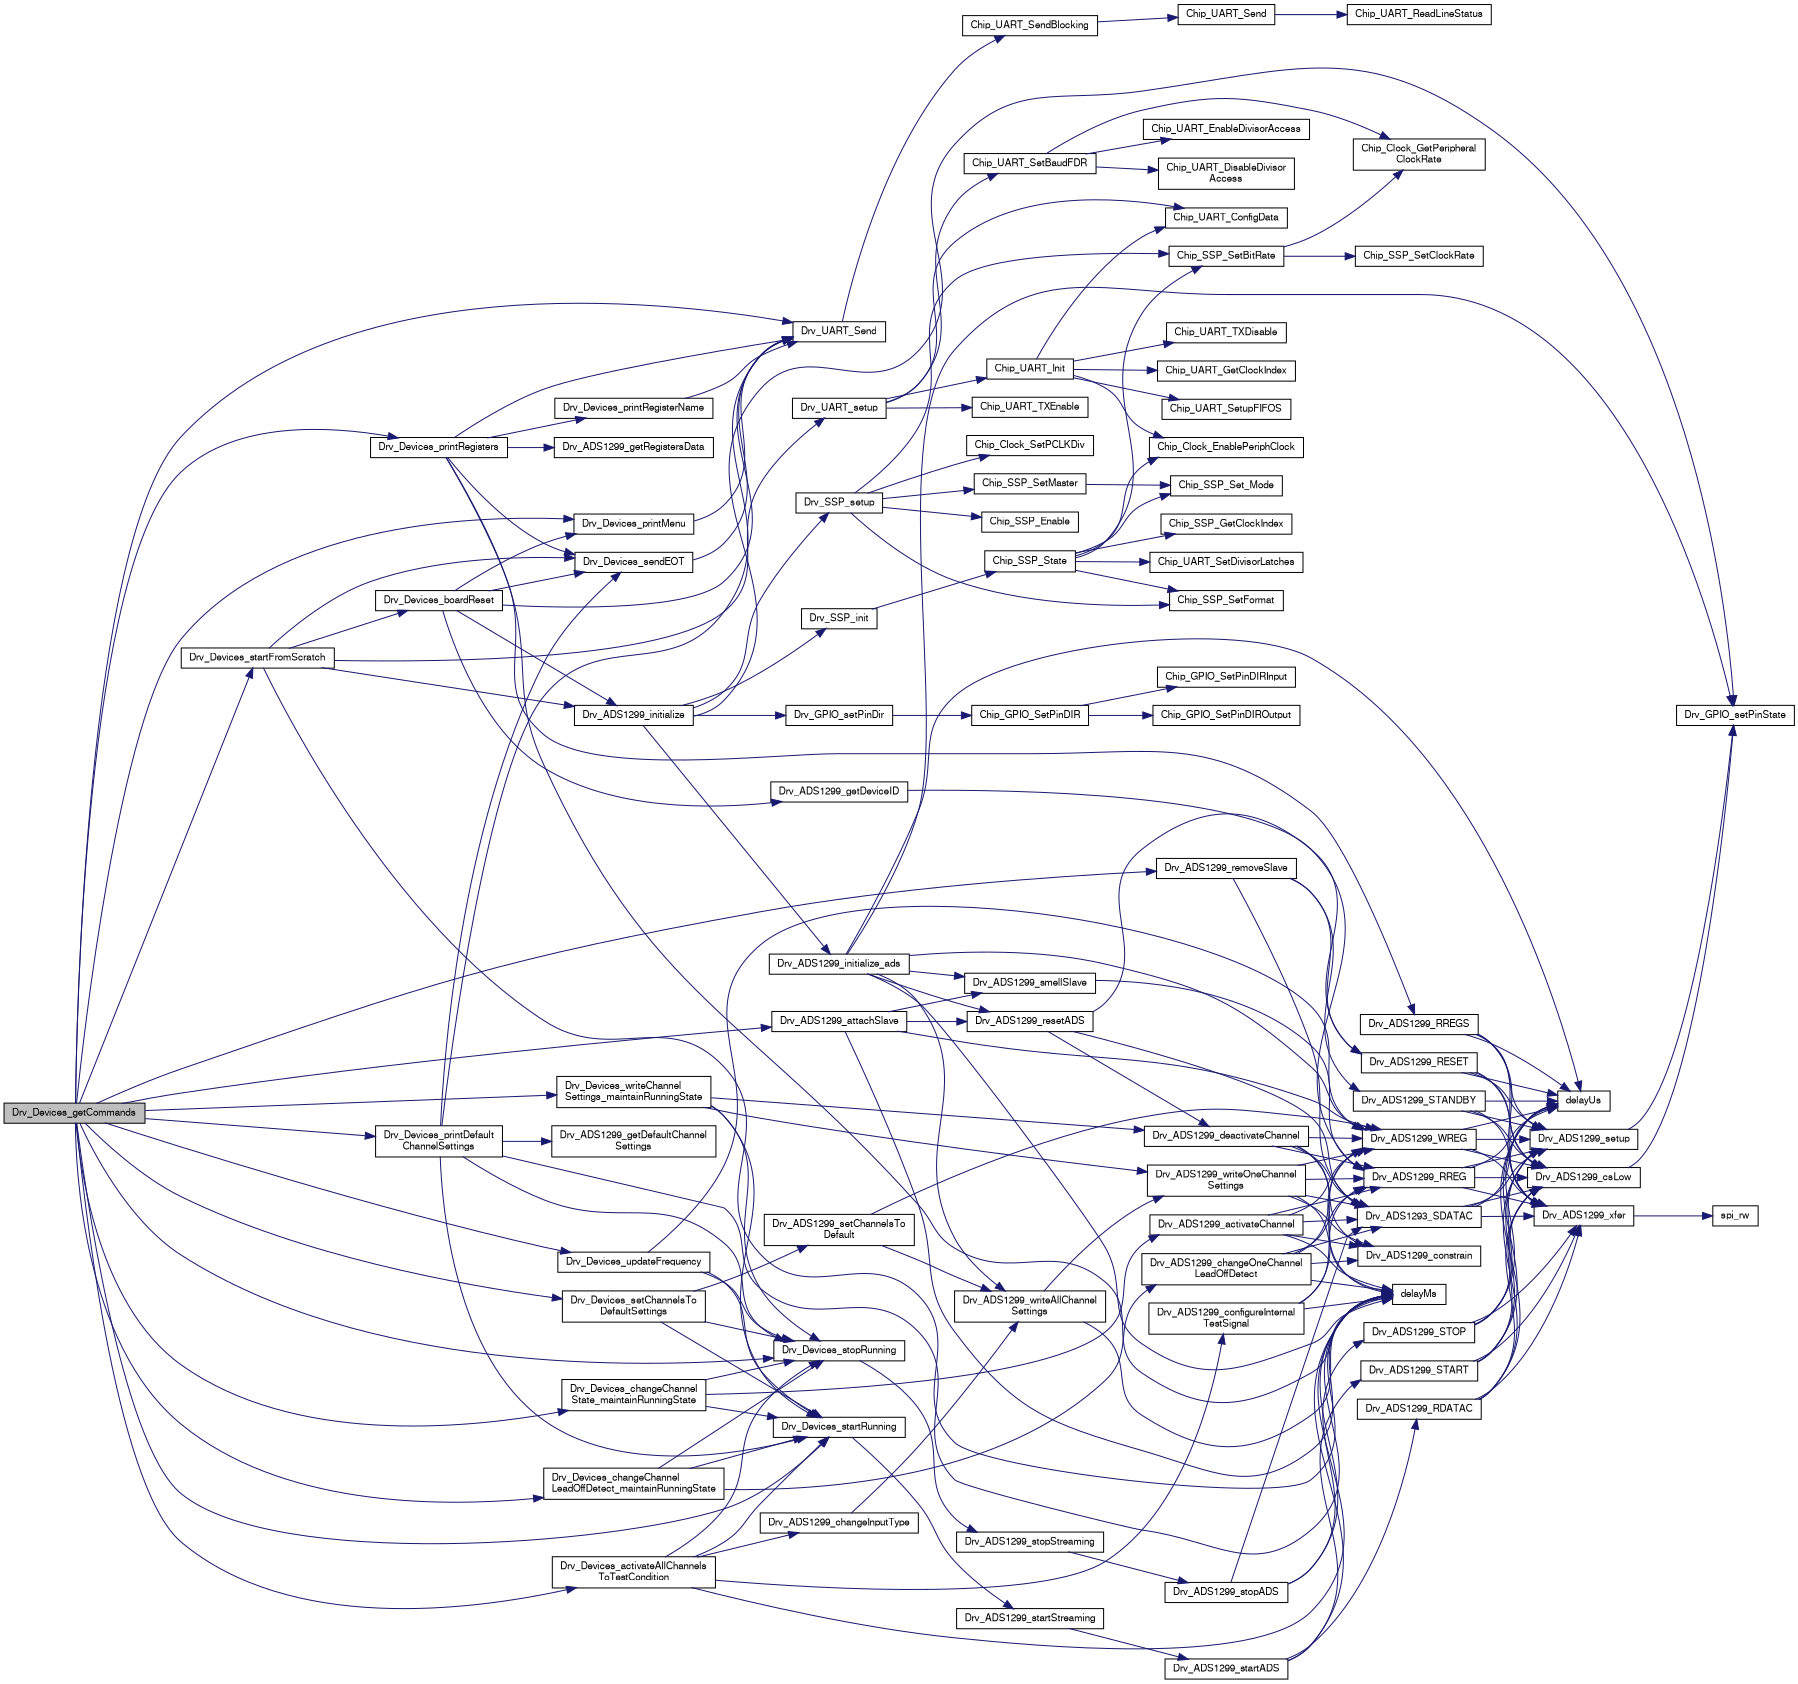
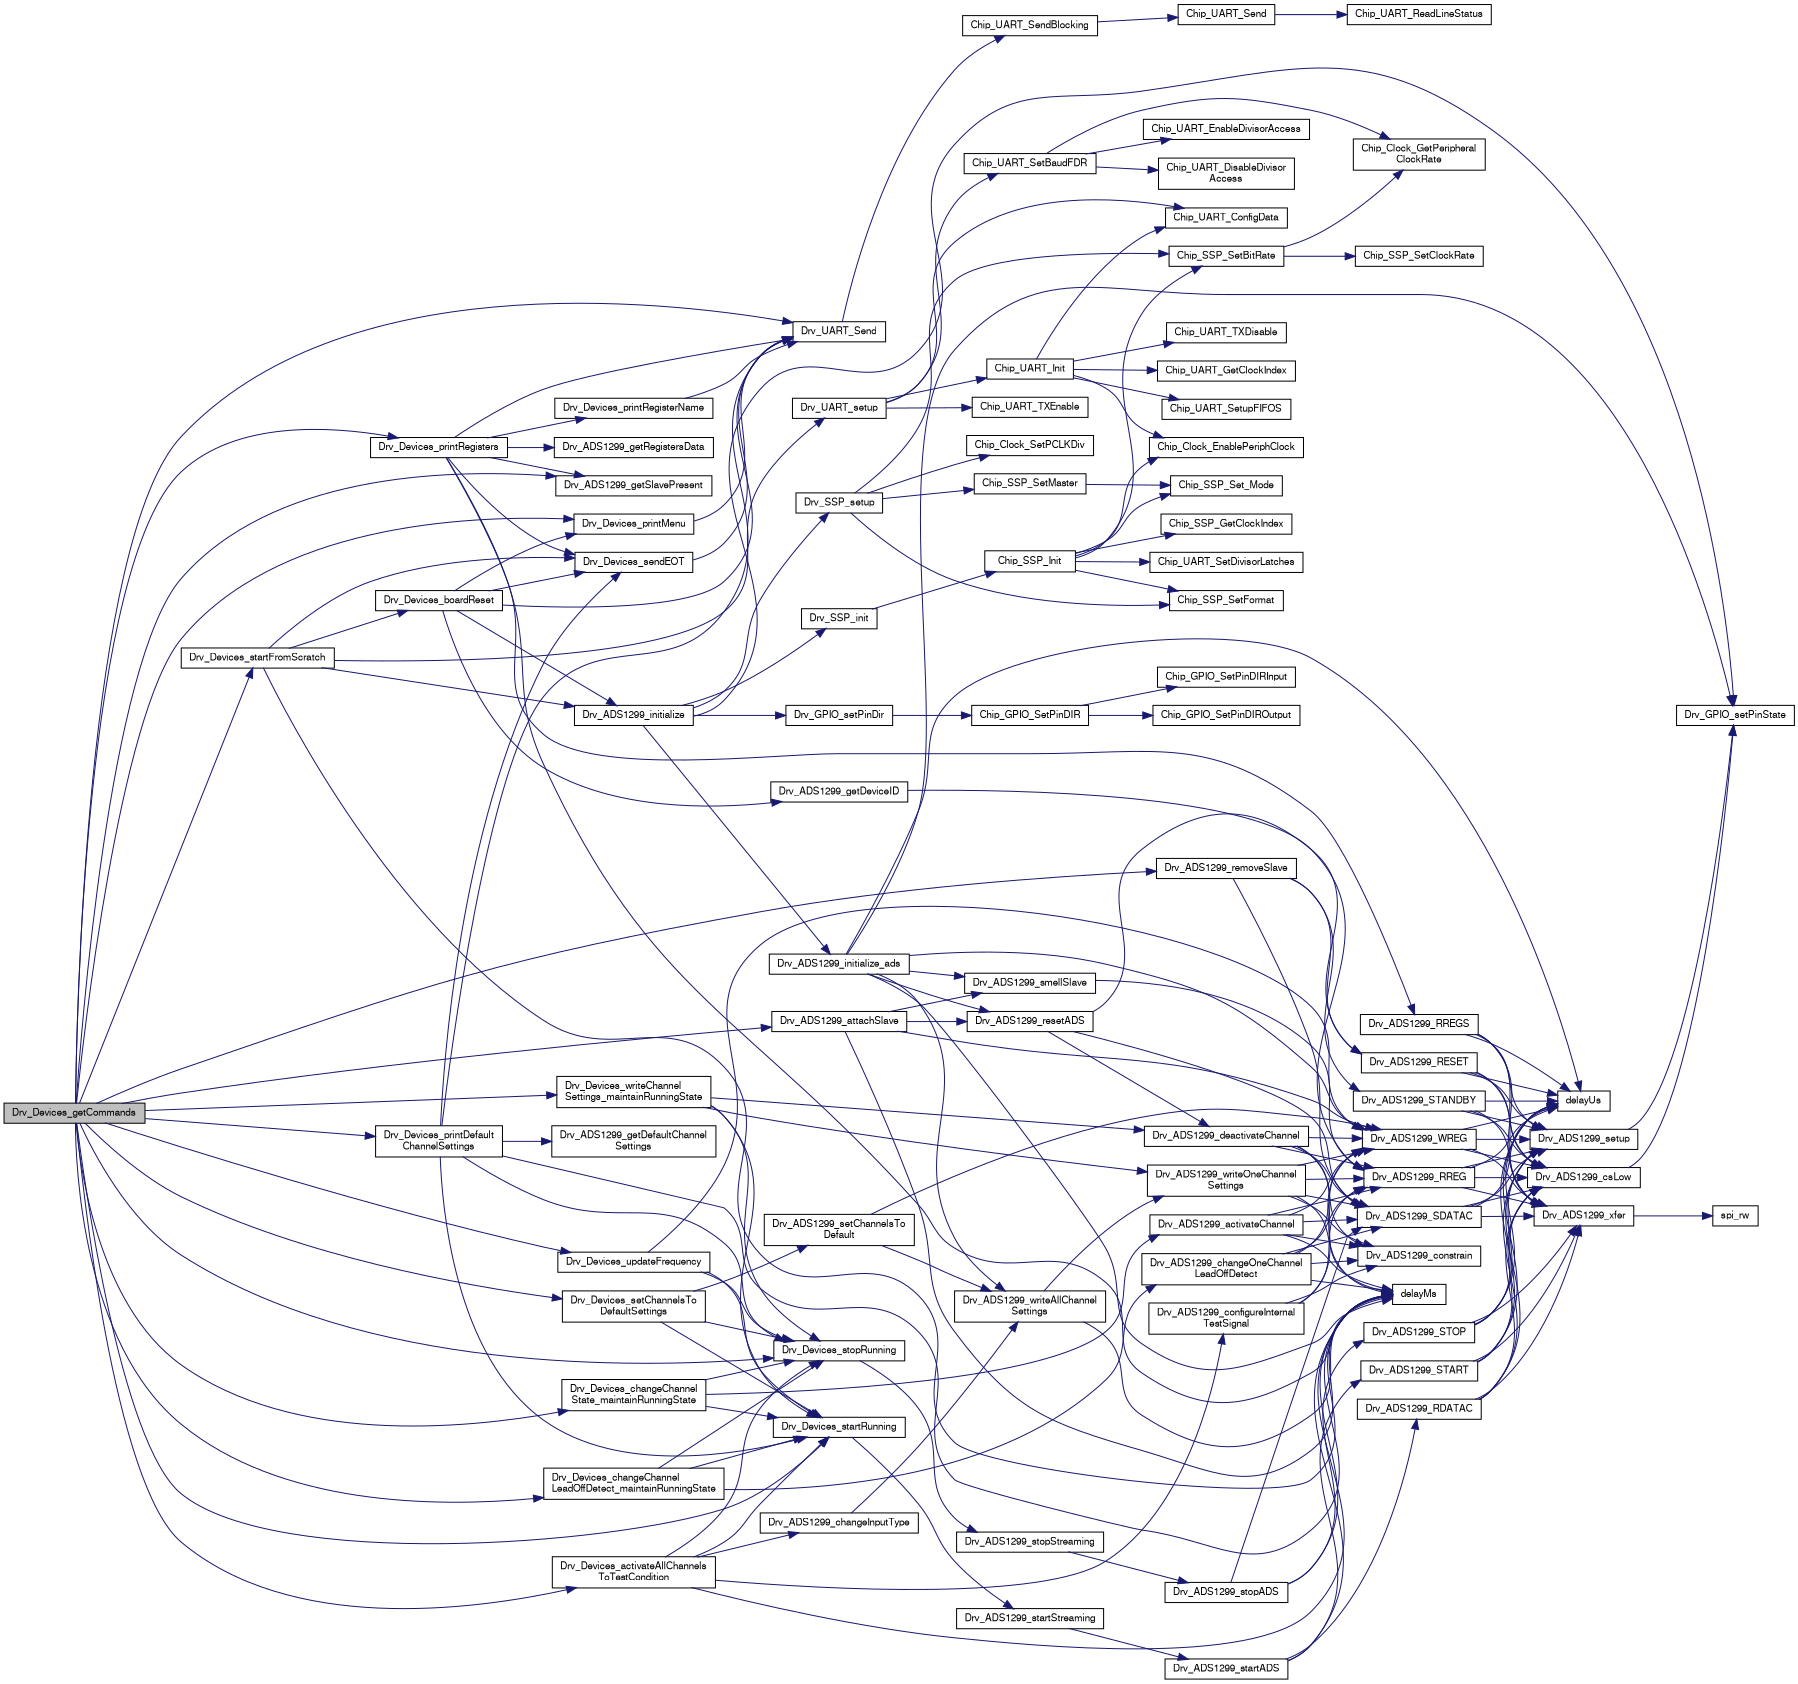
none -> (634, 486)
(1030, 522) -> none
(1030, 561) -> (1030, 561)
(1419, 1217) -> (1419, 1217)
(1343, 1304) -> (1326, 1287)
